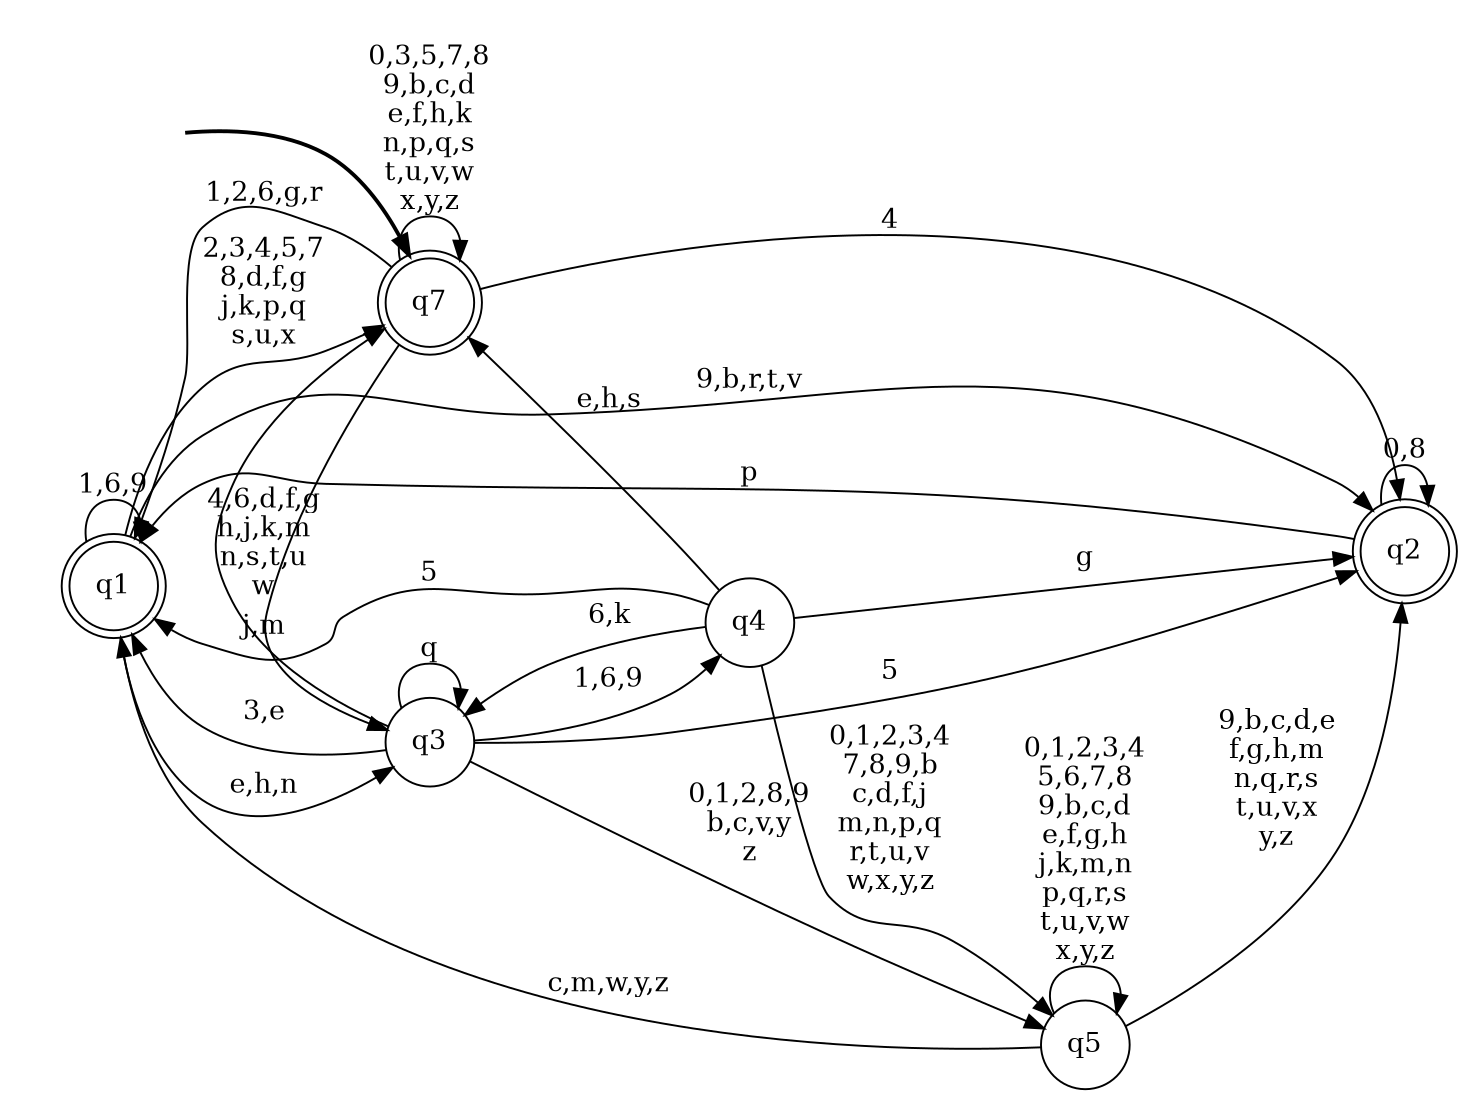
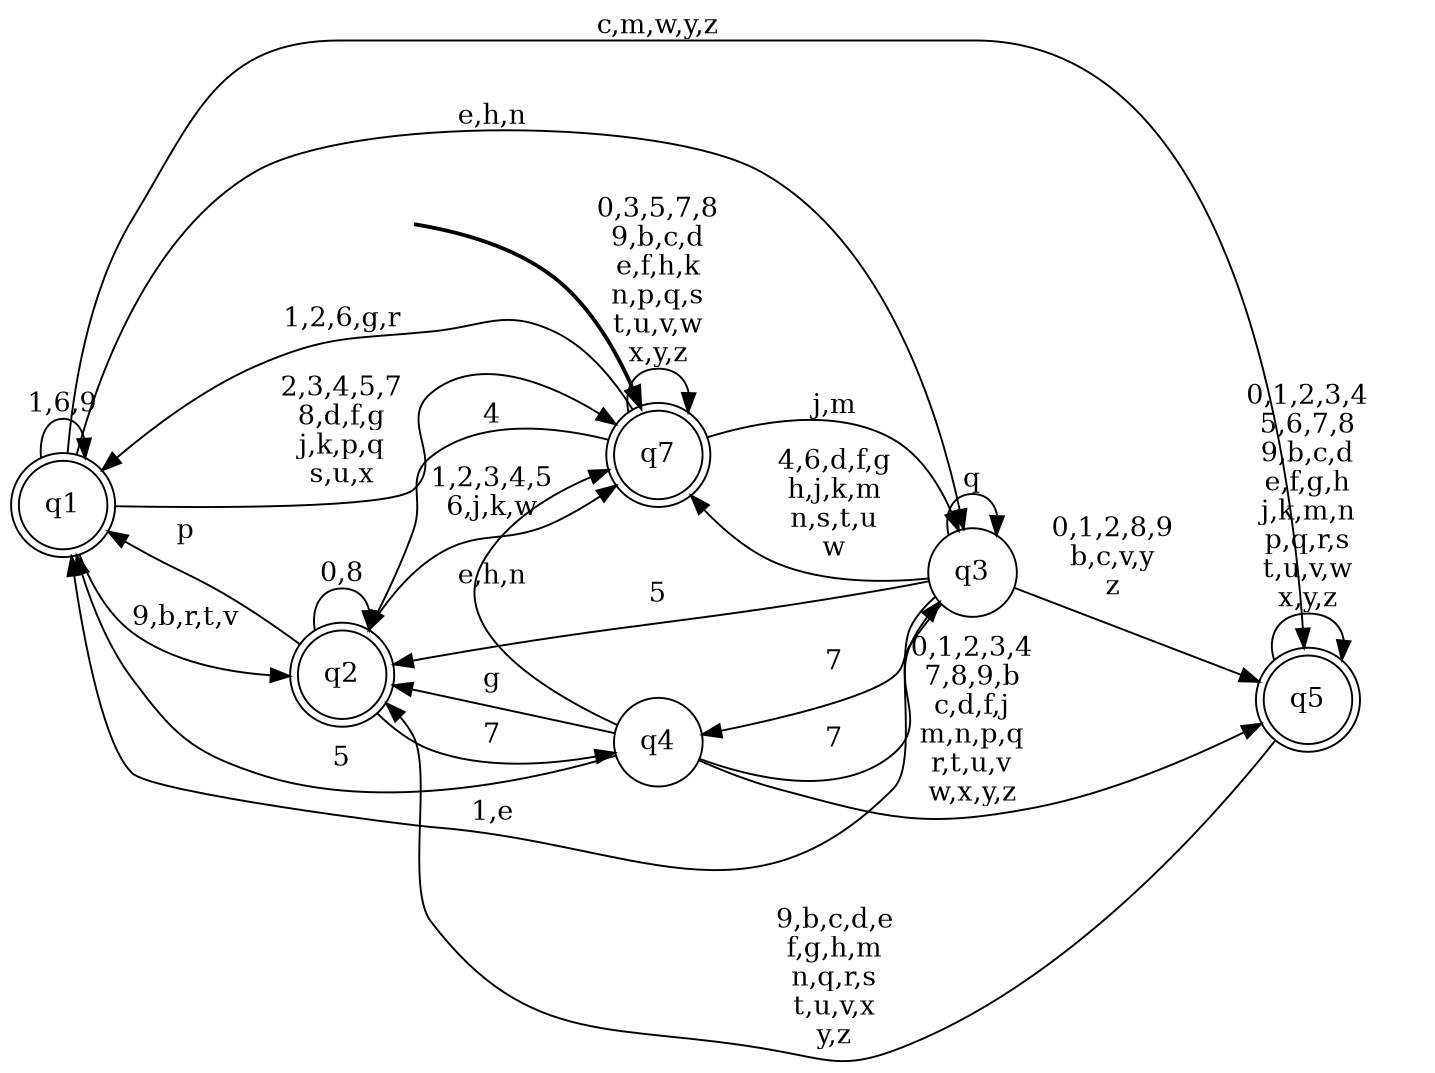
(609, 400) -> (493, 576)
none -> (470, 541)
(609, 616) -> (835, 739)
(609, 680) -> (835, 662)
(264, 712) -> (493, 813)
none -> (480, 761)
(510, 986) -> (755, 40)
(1085, 1045) -> (1308, 700)
